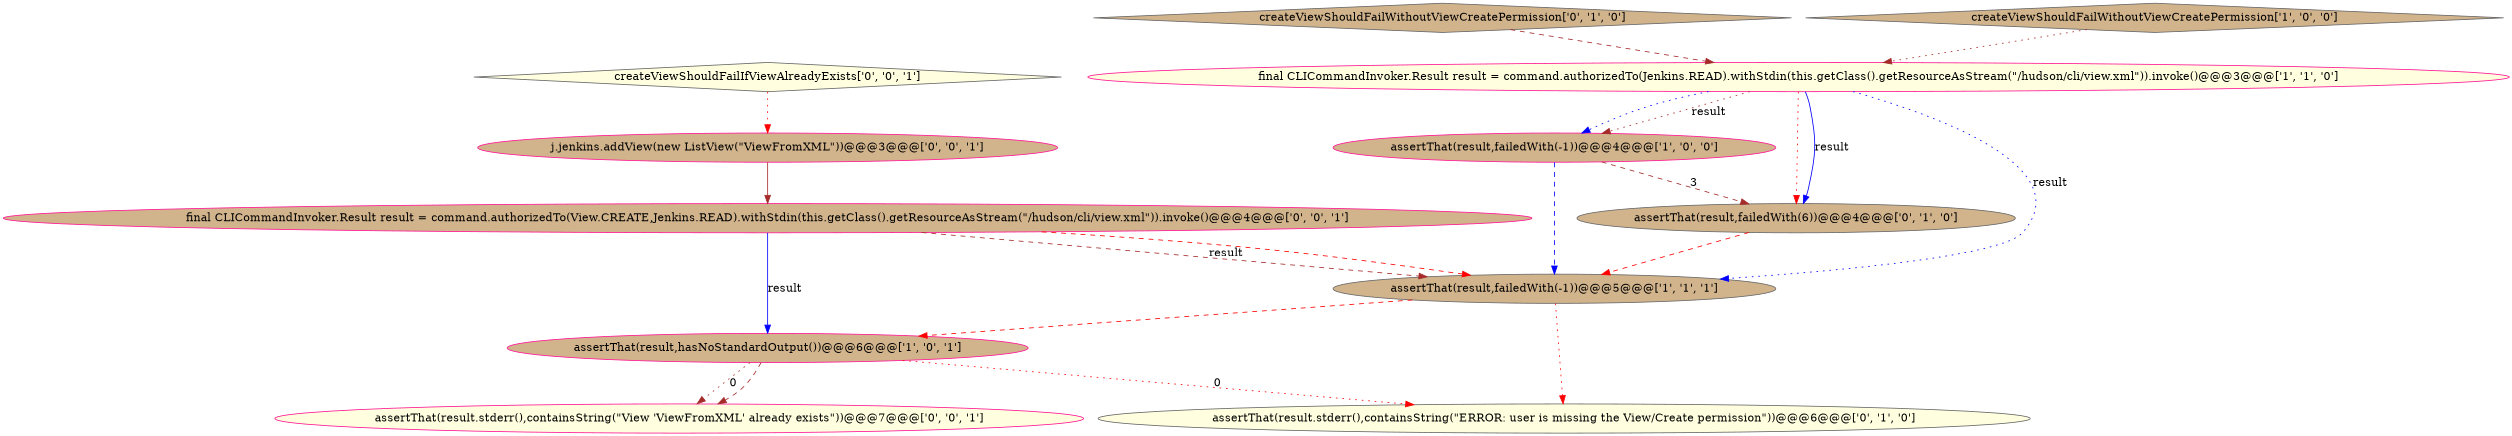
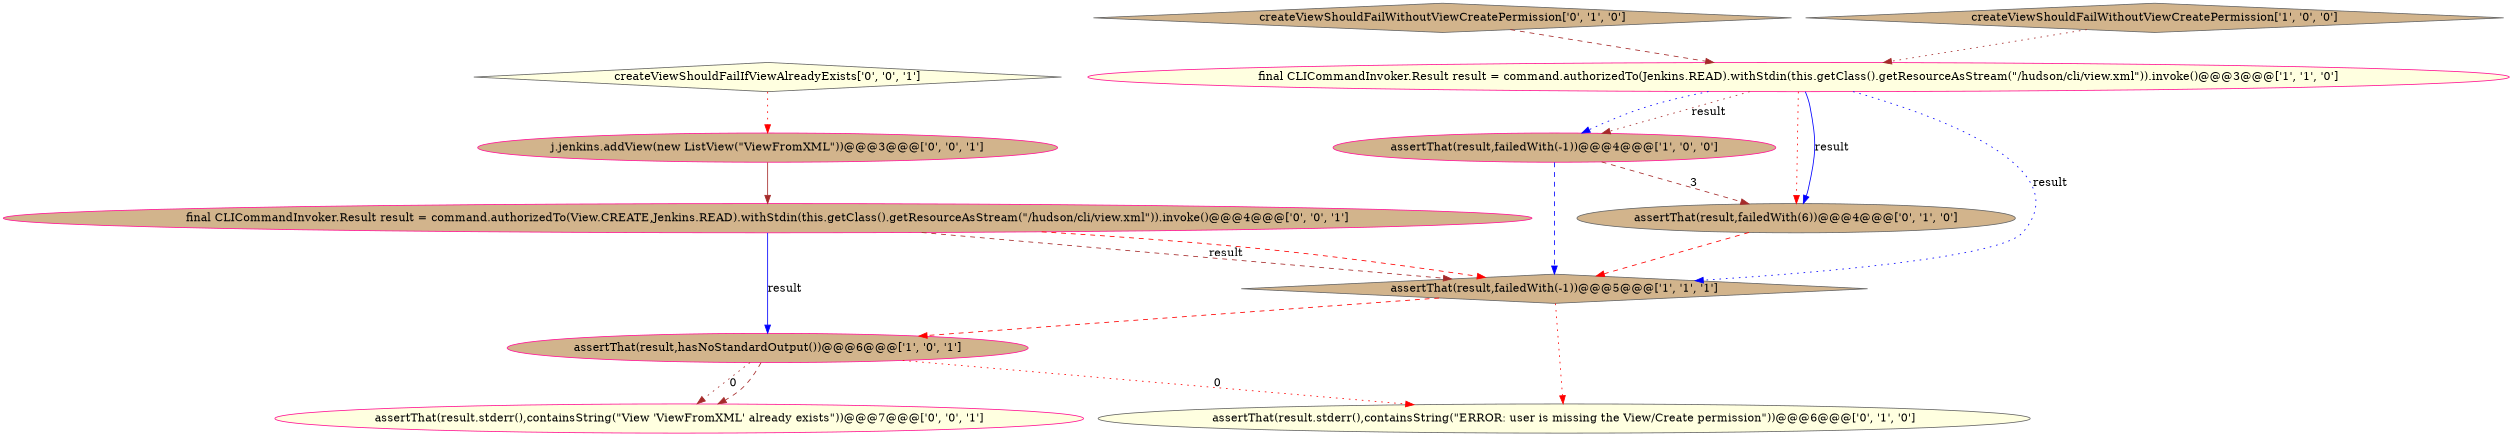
(1554, 289) -> (1554, 289)
